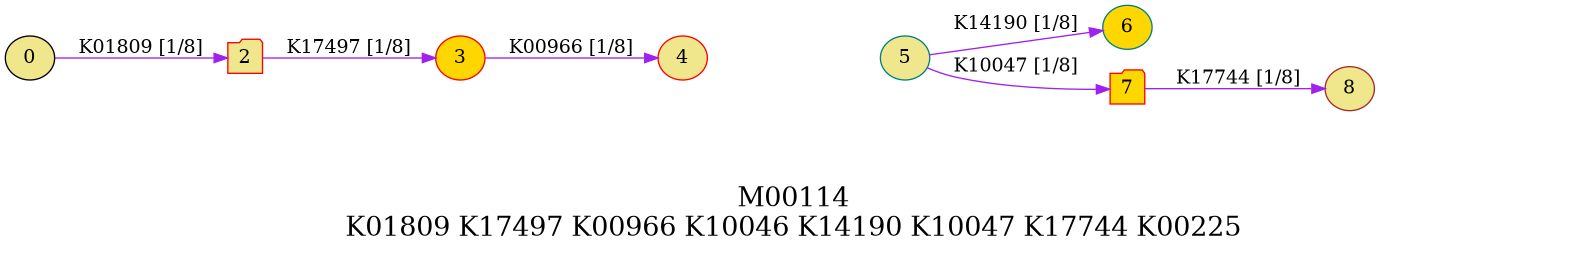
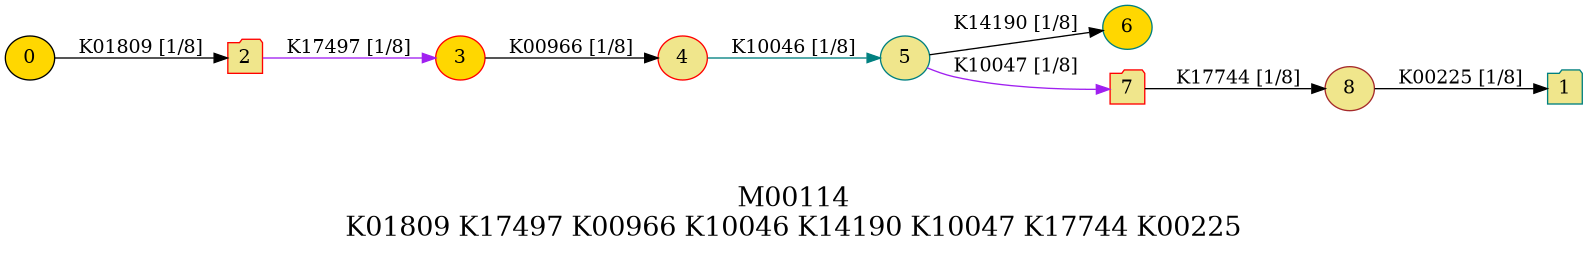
(1009, 44) -> (1009, 44)
(30, 58) -> (30, 58)
(134, 58) -> (134, 58)
(565, 58) -> (565, 58)
none -> (787, 58)
(1127, 89) -> (1127, 89)
(1228, 89) -> (1228, 89)
none -> (1565, 89)
